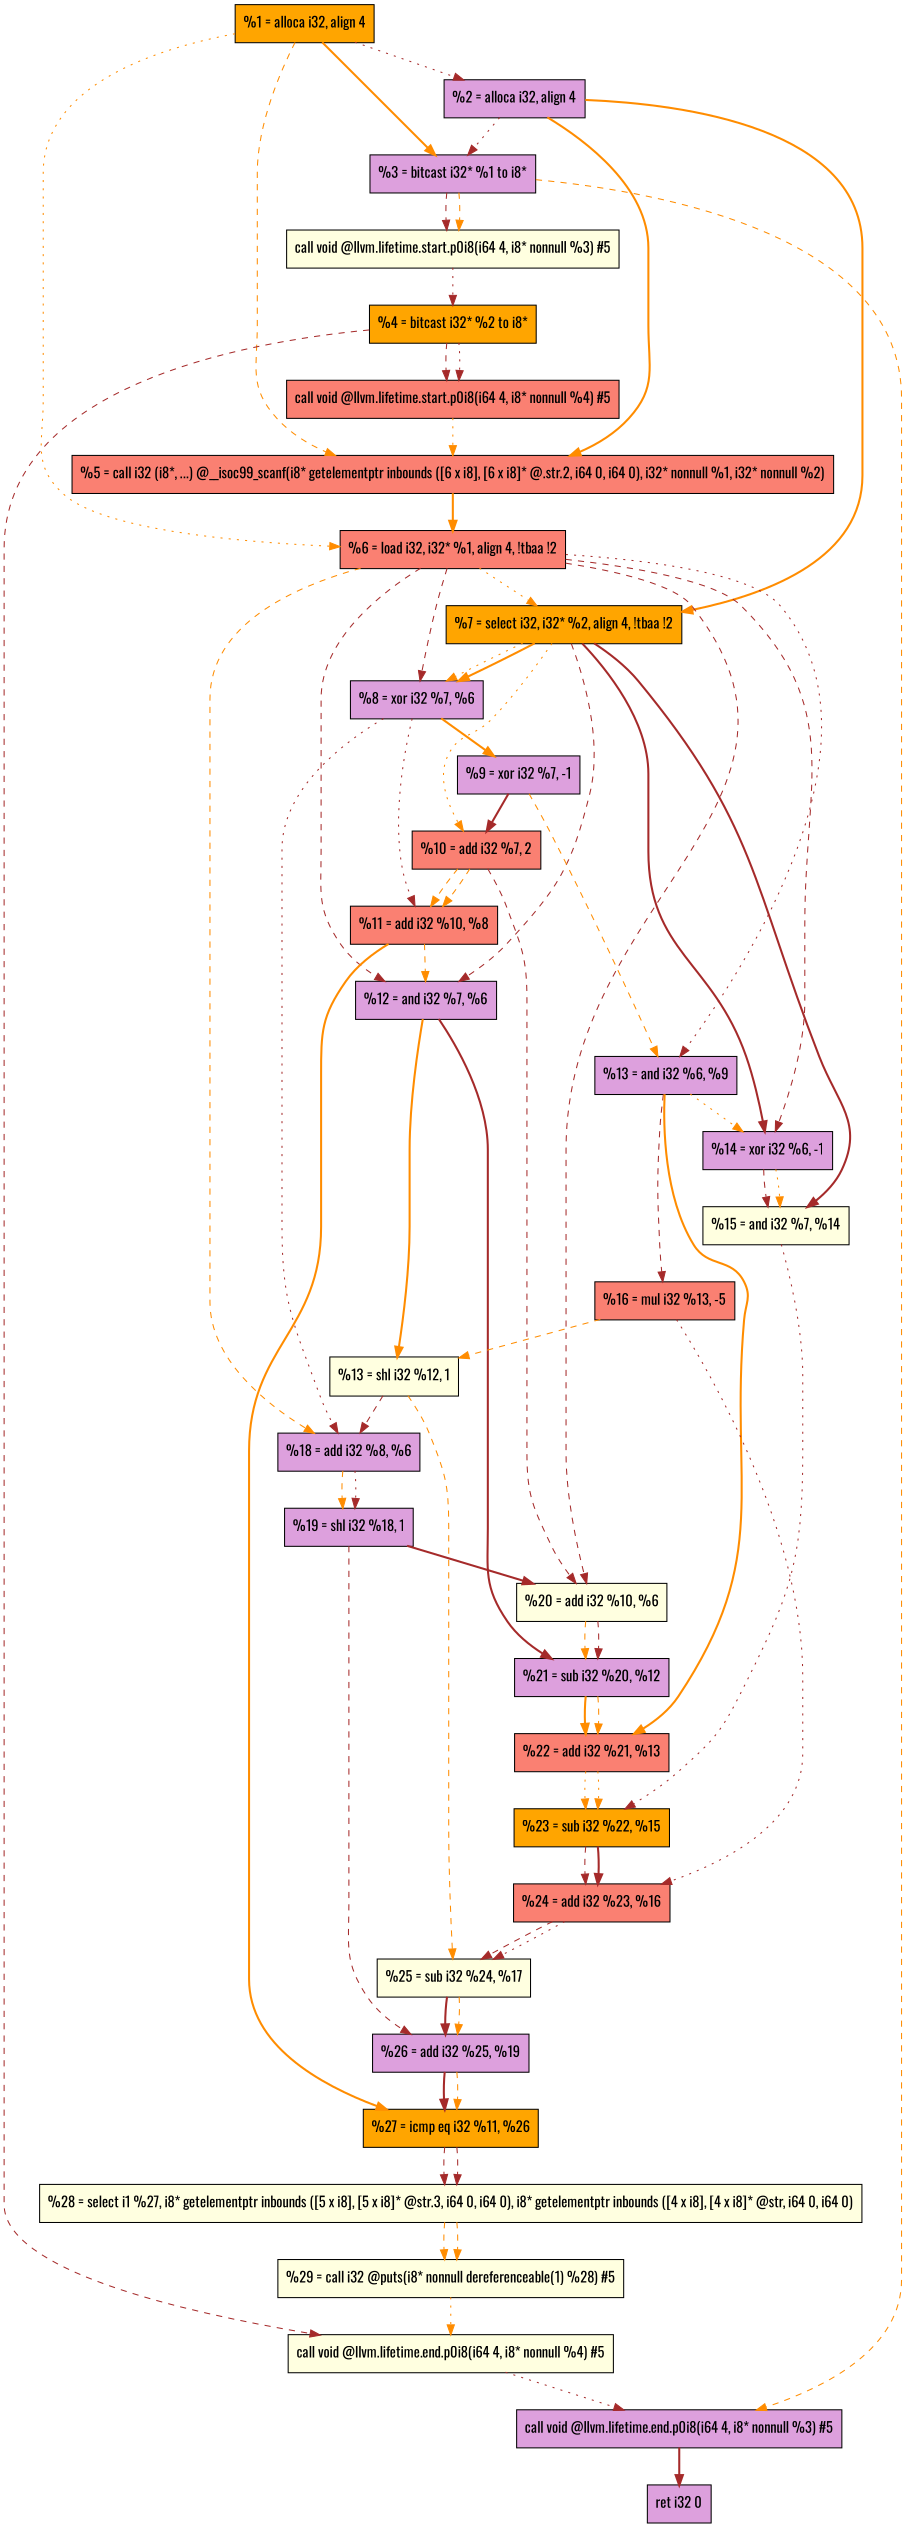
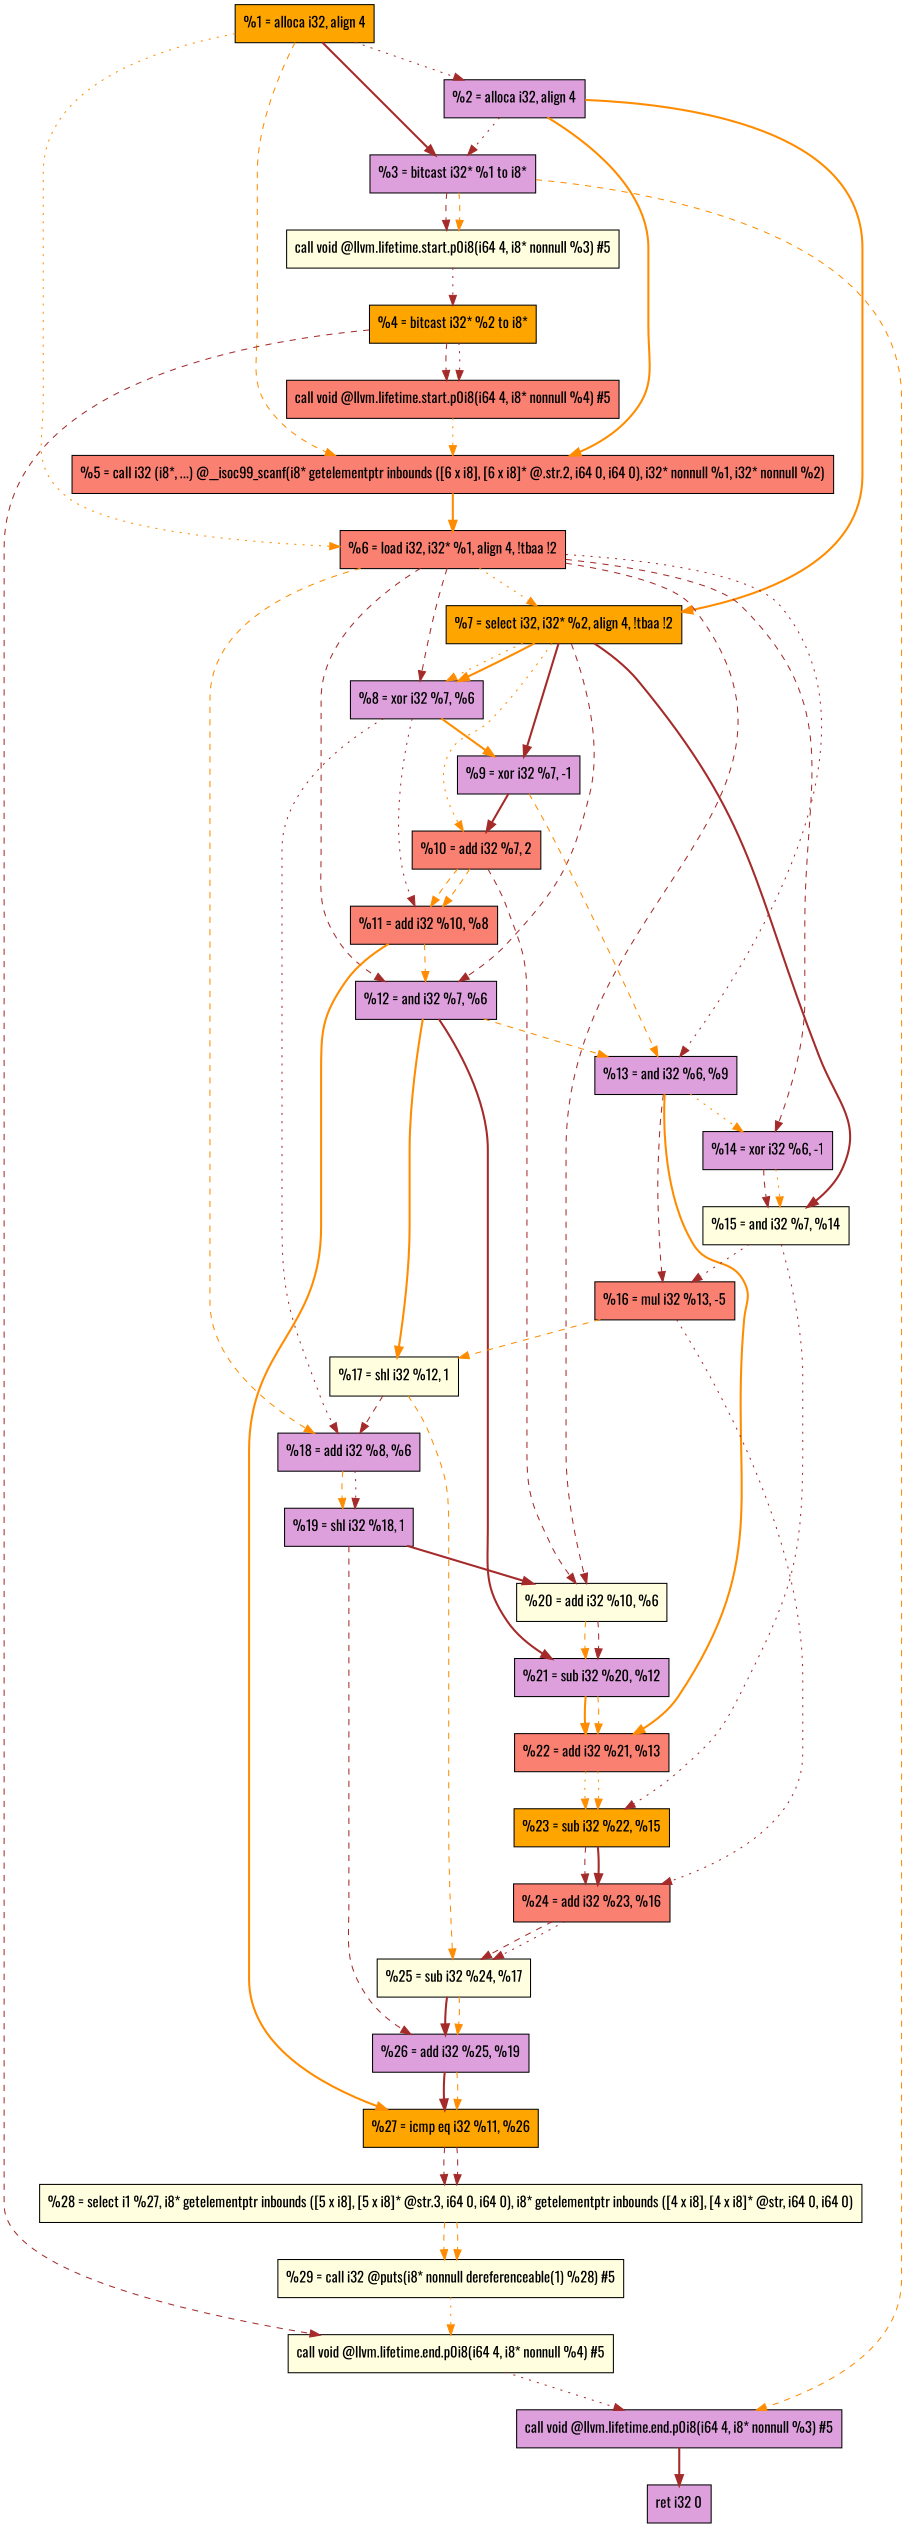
(375, 95) -> (375, 95)
(652, 887) -> (543, 695)
none -> (541, 1036)
none -> (727, 1259)
(394, 1377) -> (394, 1377)
